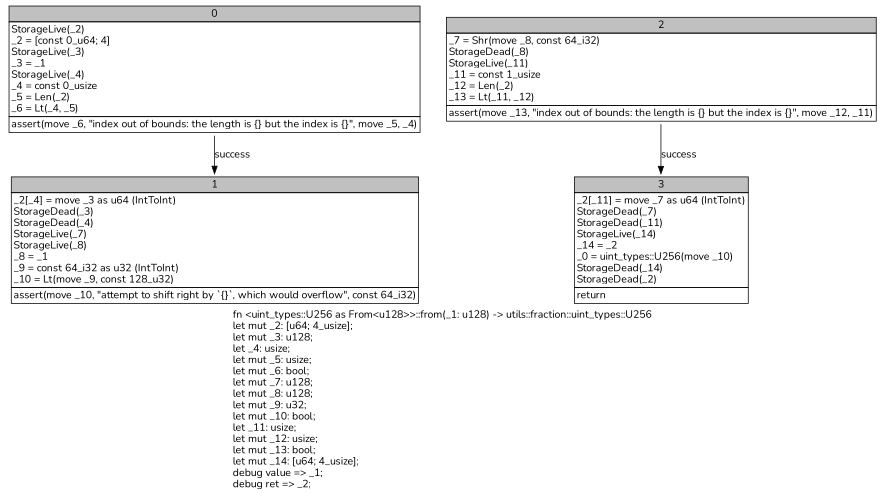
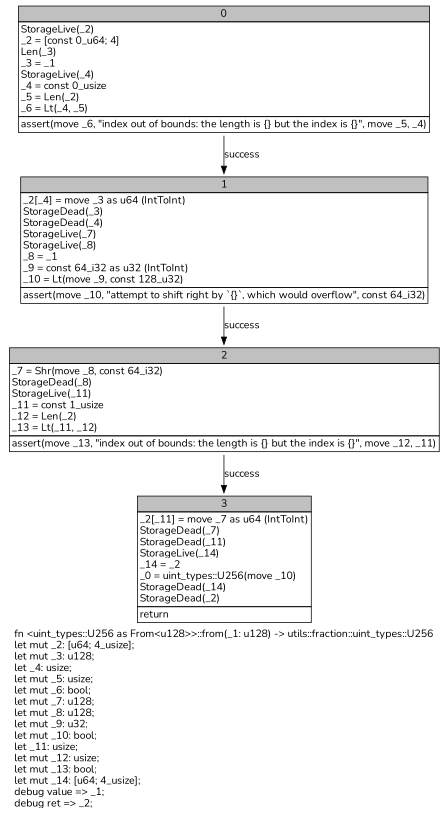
(48, 52) -> (39, 52)
none -> (224, 322)
